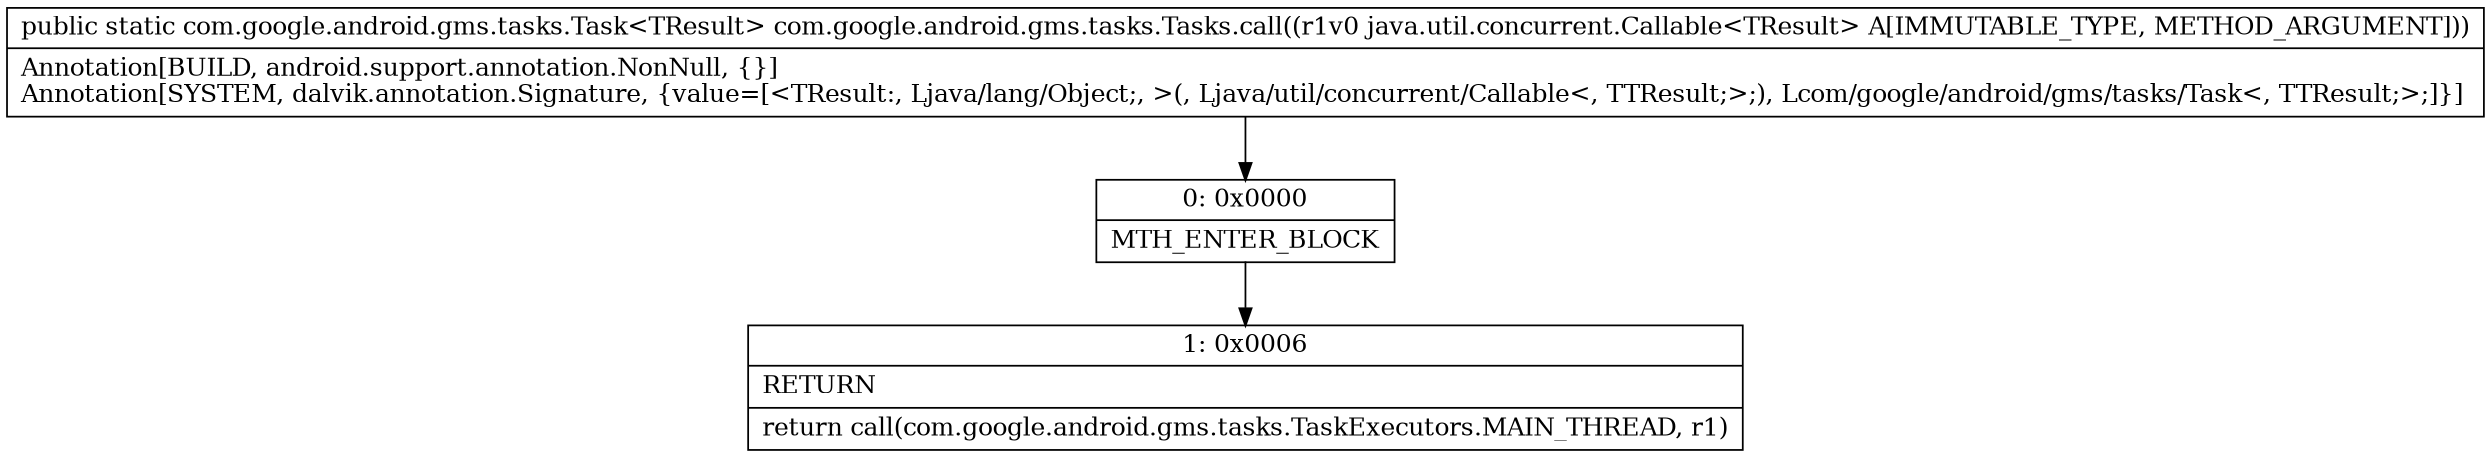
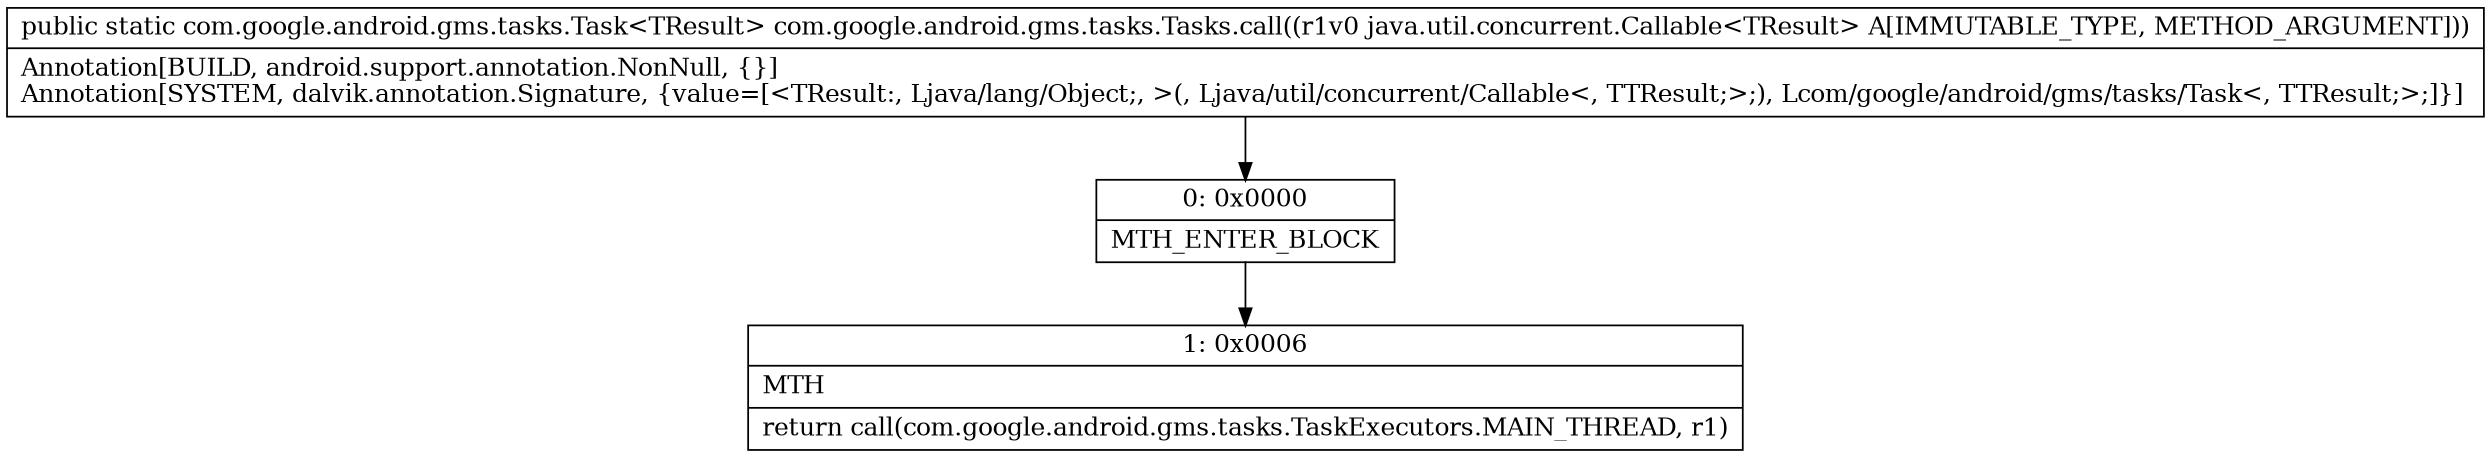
(819, 386) -> (794, 386)
